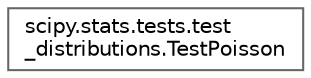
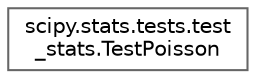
(156, 39) -> (128, 39)
